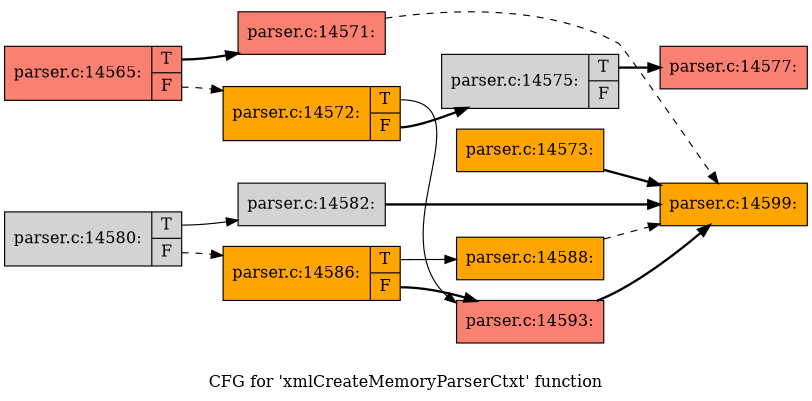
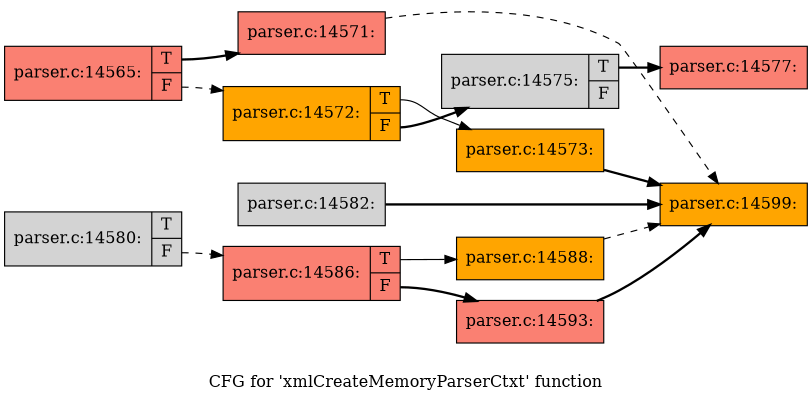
(428, 190) -> (430, 112)
(204, 224) -> none
(312, 273) -> (312, 273)
